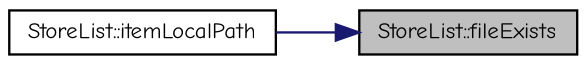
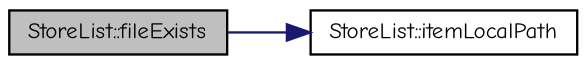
(306, 32) -> (257, 32)
